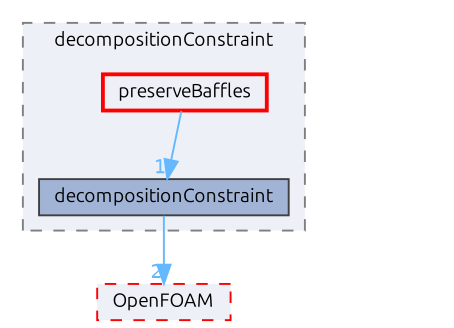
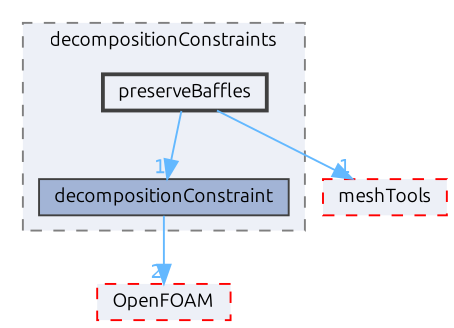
(164, 41) -> (164, 41)
(185, 92) -> (185, 92)
none -> (385, 197)
